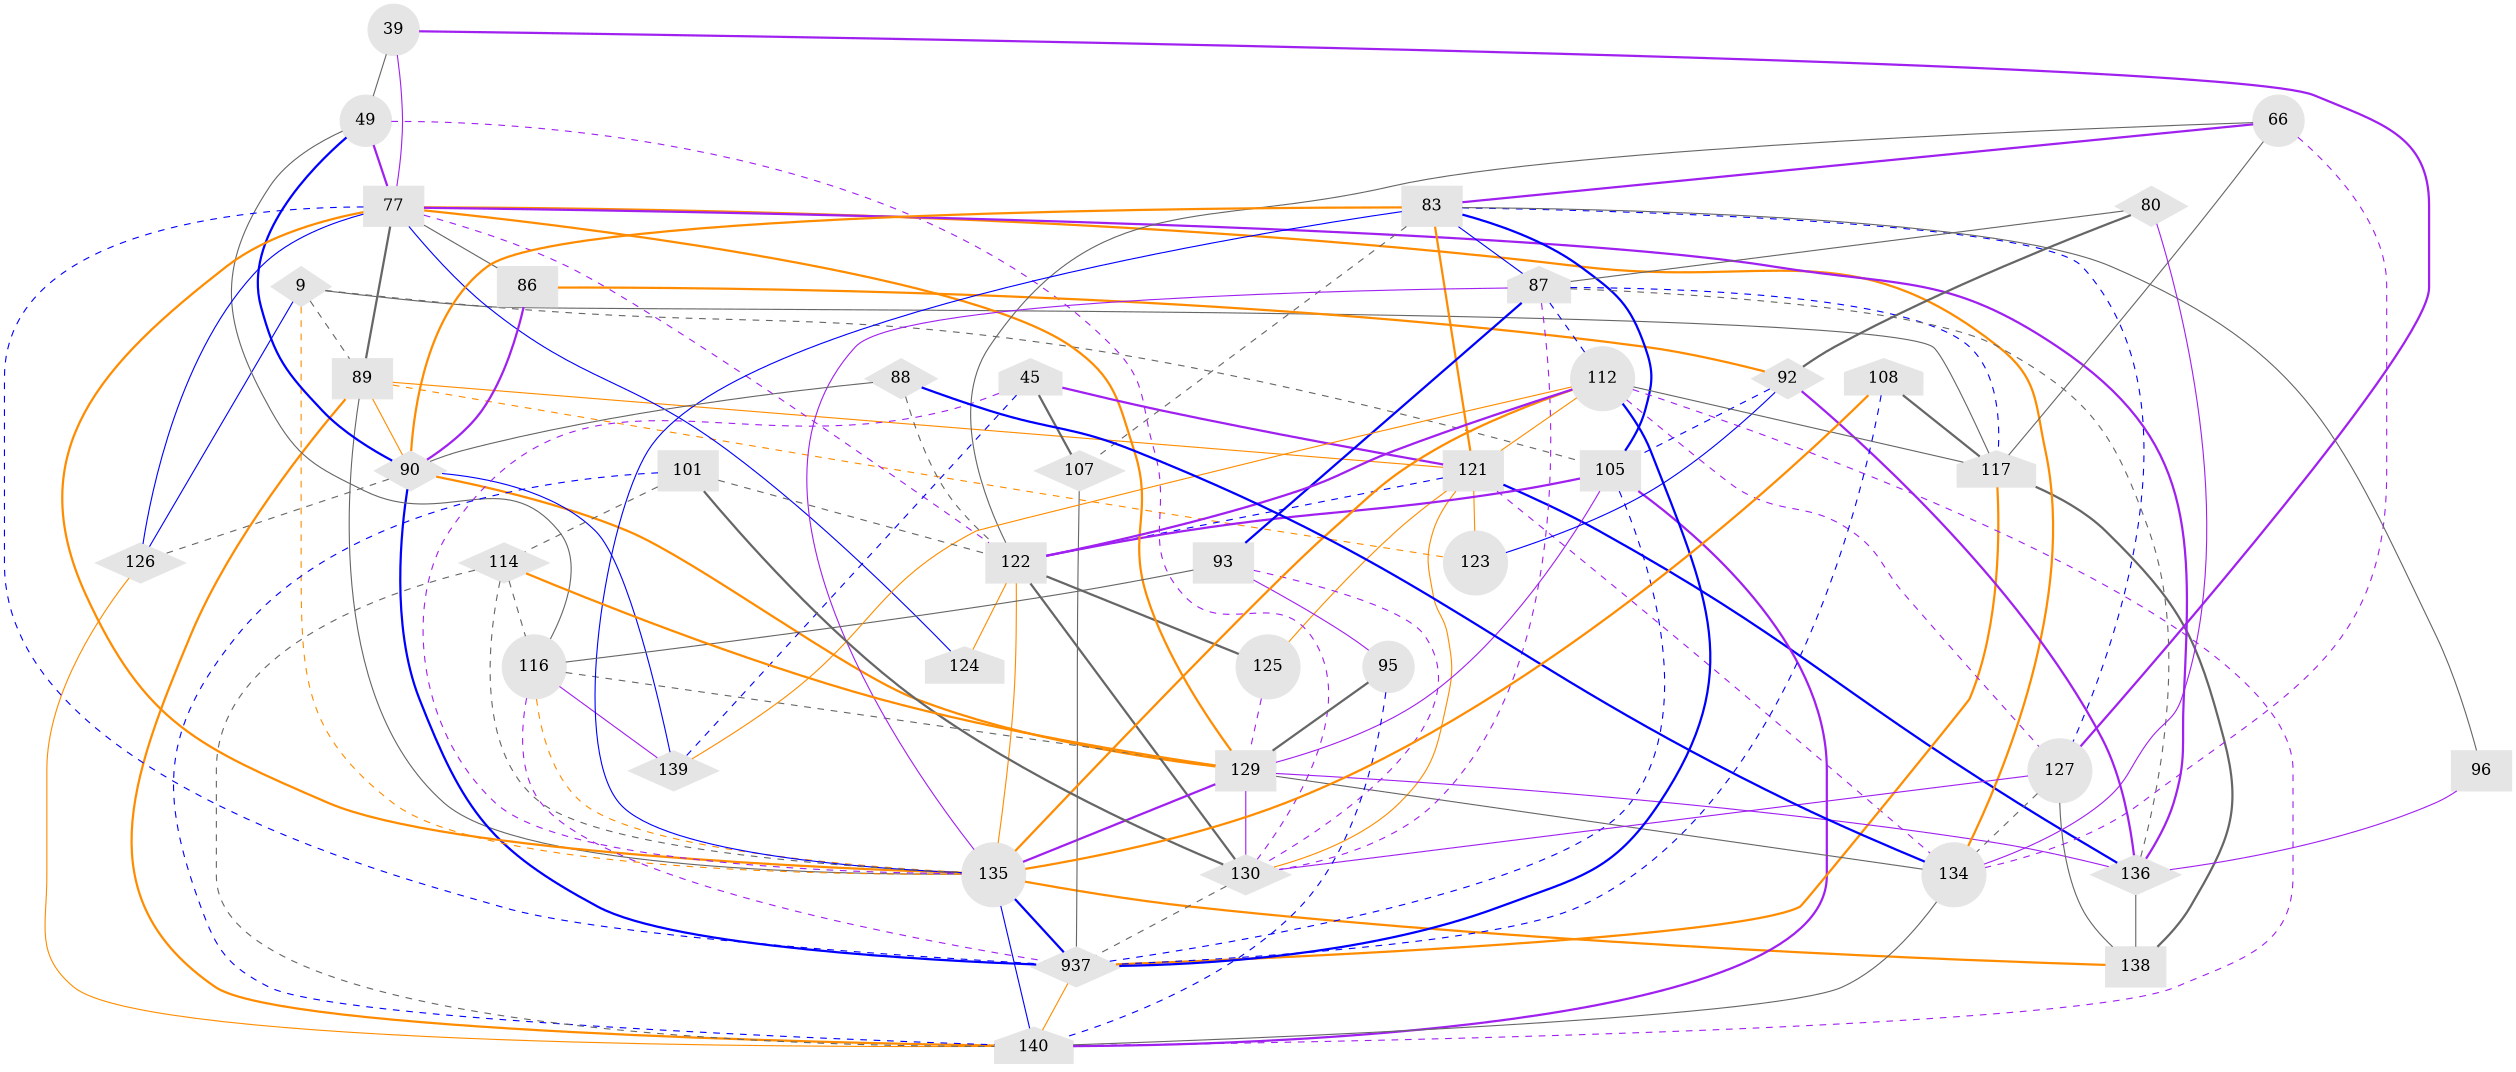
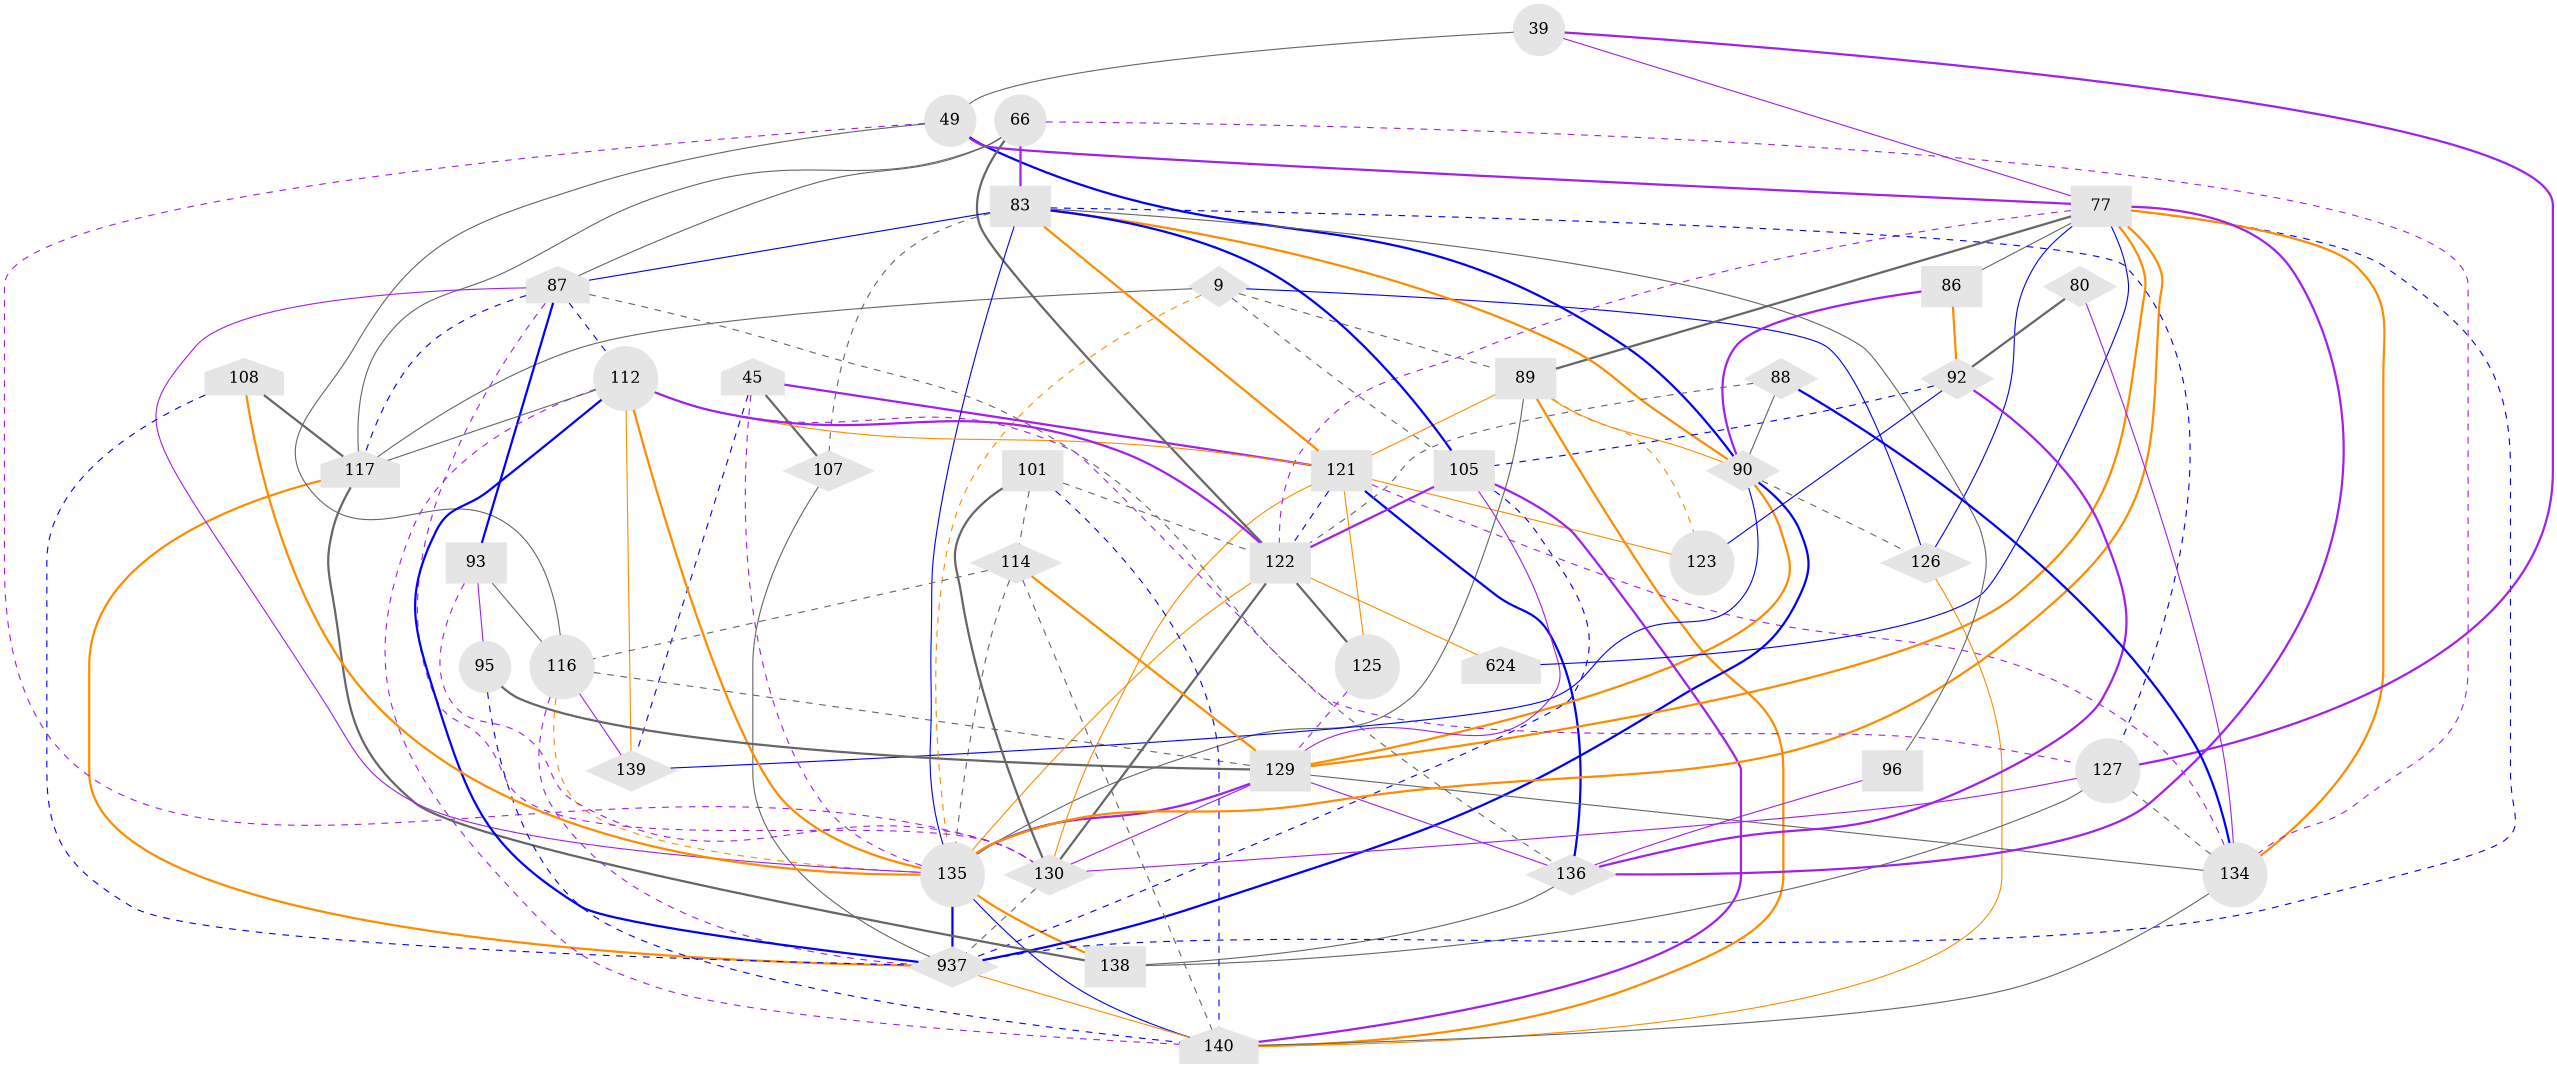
(1495, 170) -> (1076, 345)
(1847, 246) -> (786, 192)
(965, 667) -> (1501, 667)
